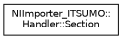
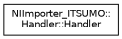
(61, 20) -> (61, 20)
